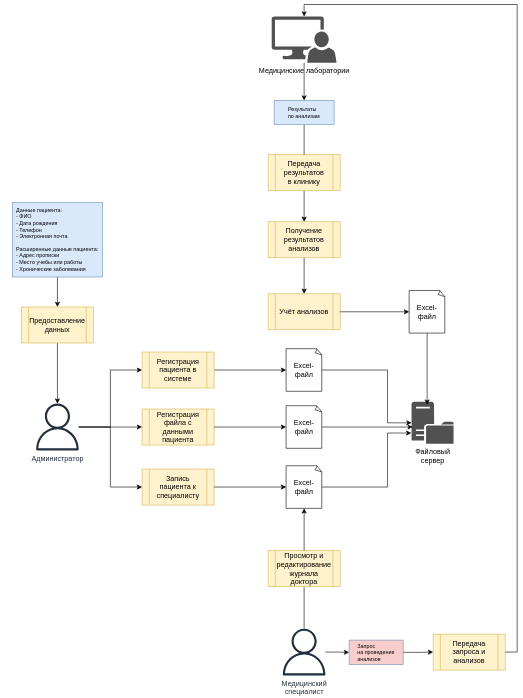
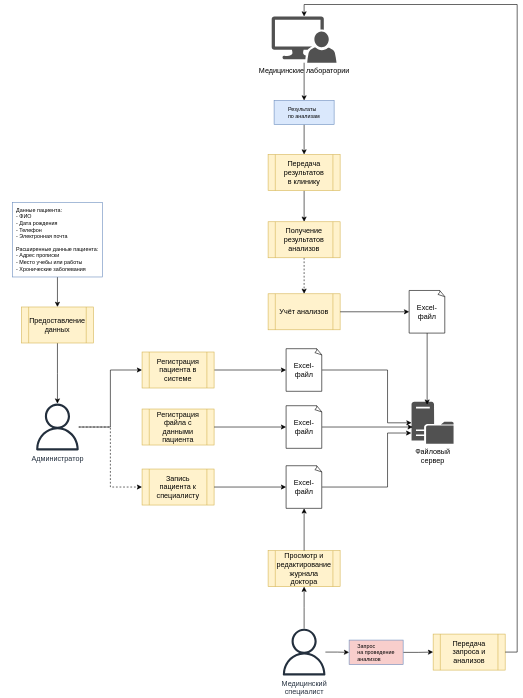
(304, 151) -> (304, 149)
(57, 240) -> (57, 240)
(304, 274) -> (304, 274)
(136, 427) -> none
(110, 471) -> (110, 471)
(304, 590) -> (304, 592)
